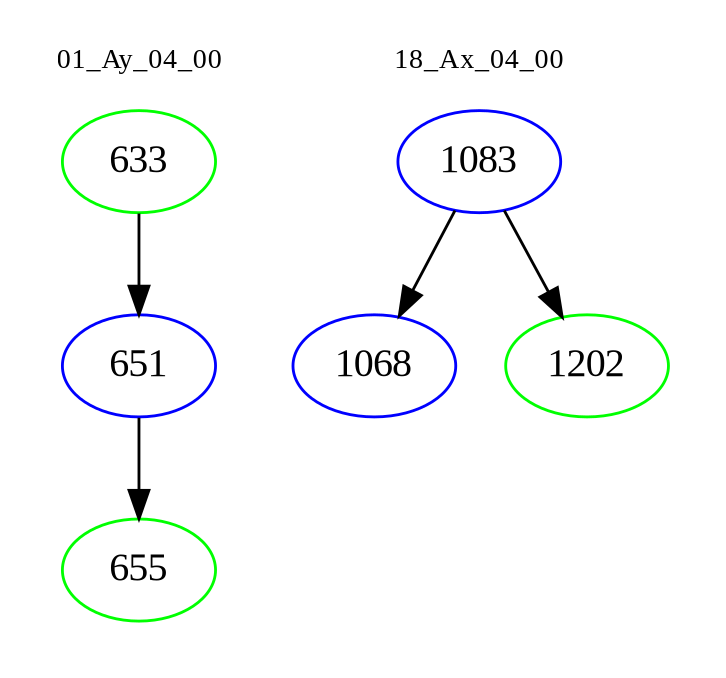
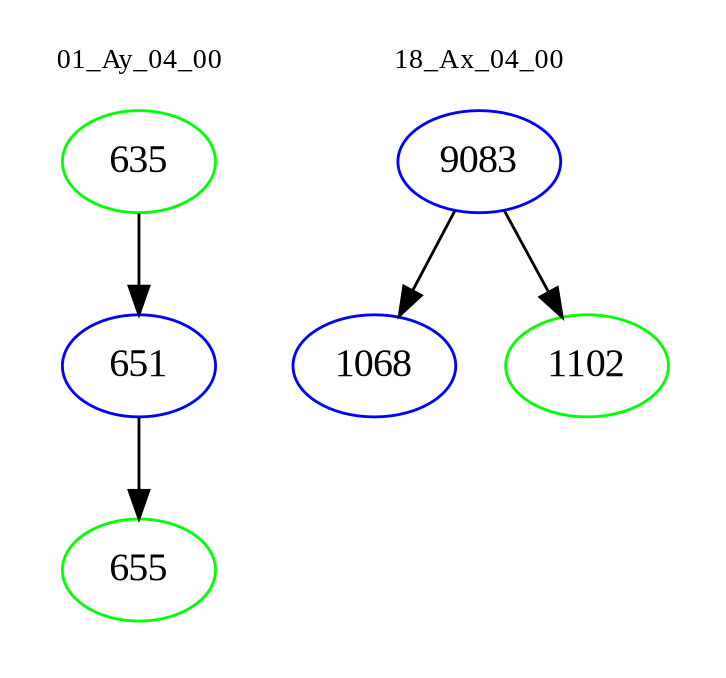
(139, 162) -> (139, 162)
(479, 162) -> (479, 162)
(587, 366) -> (587, 366)
